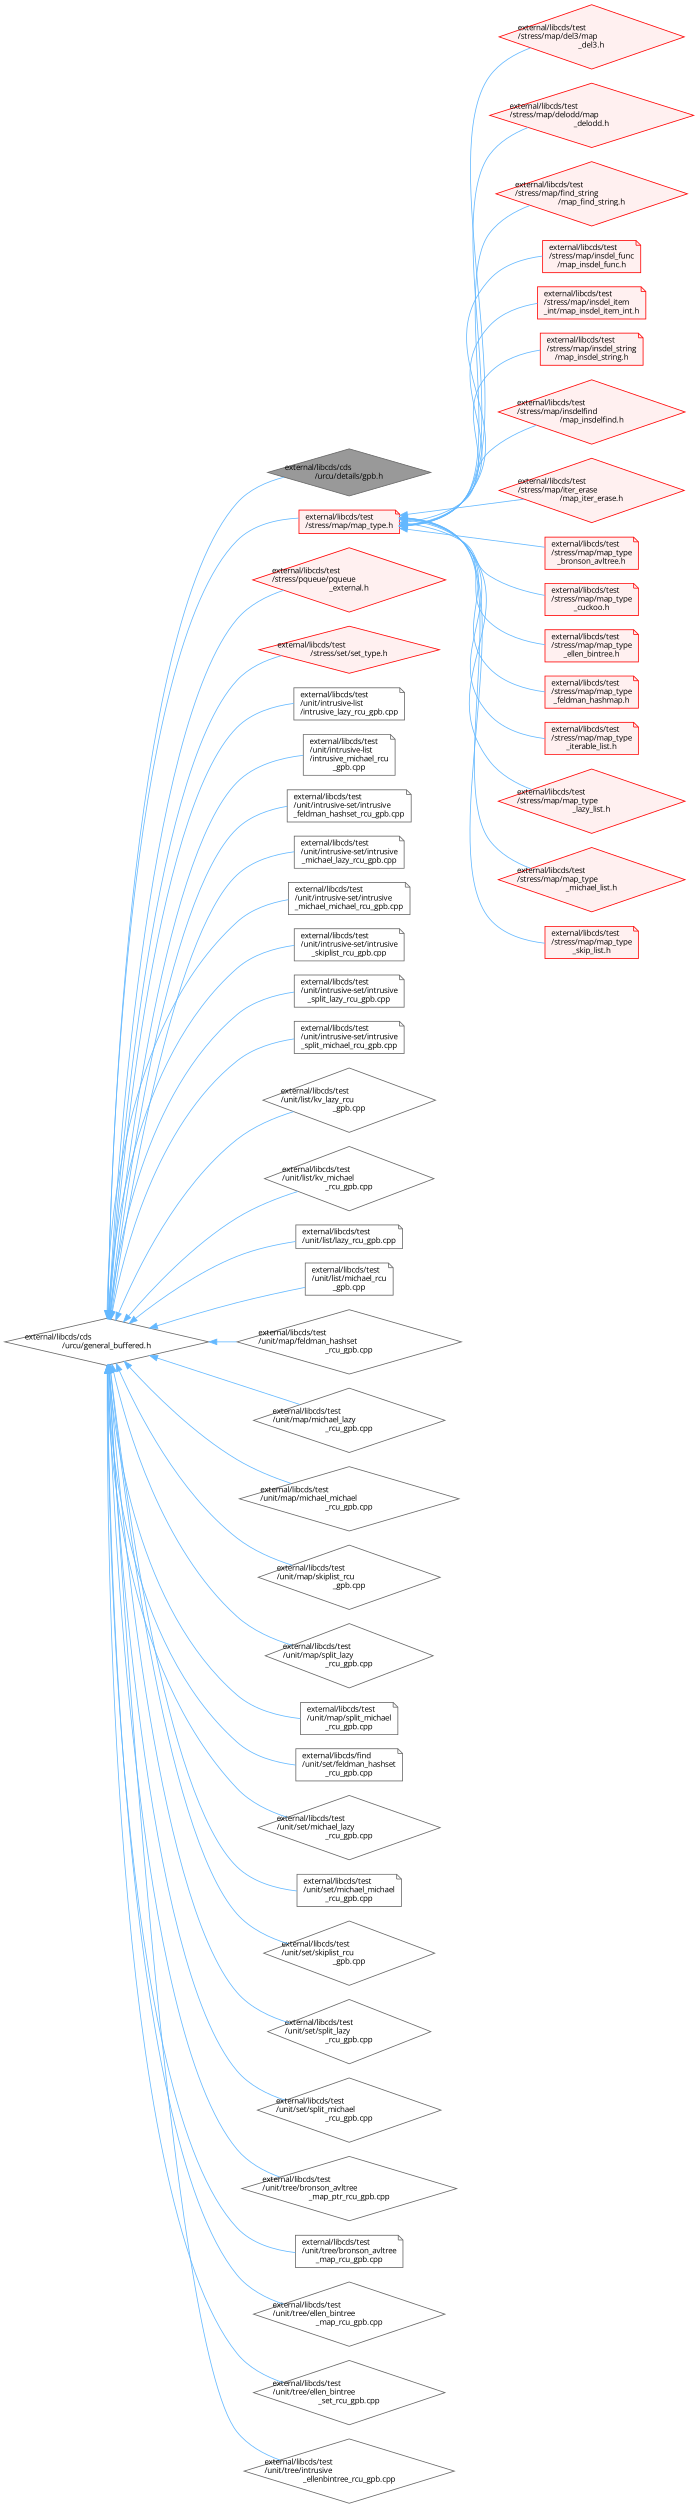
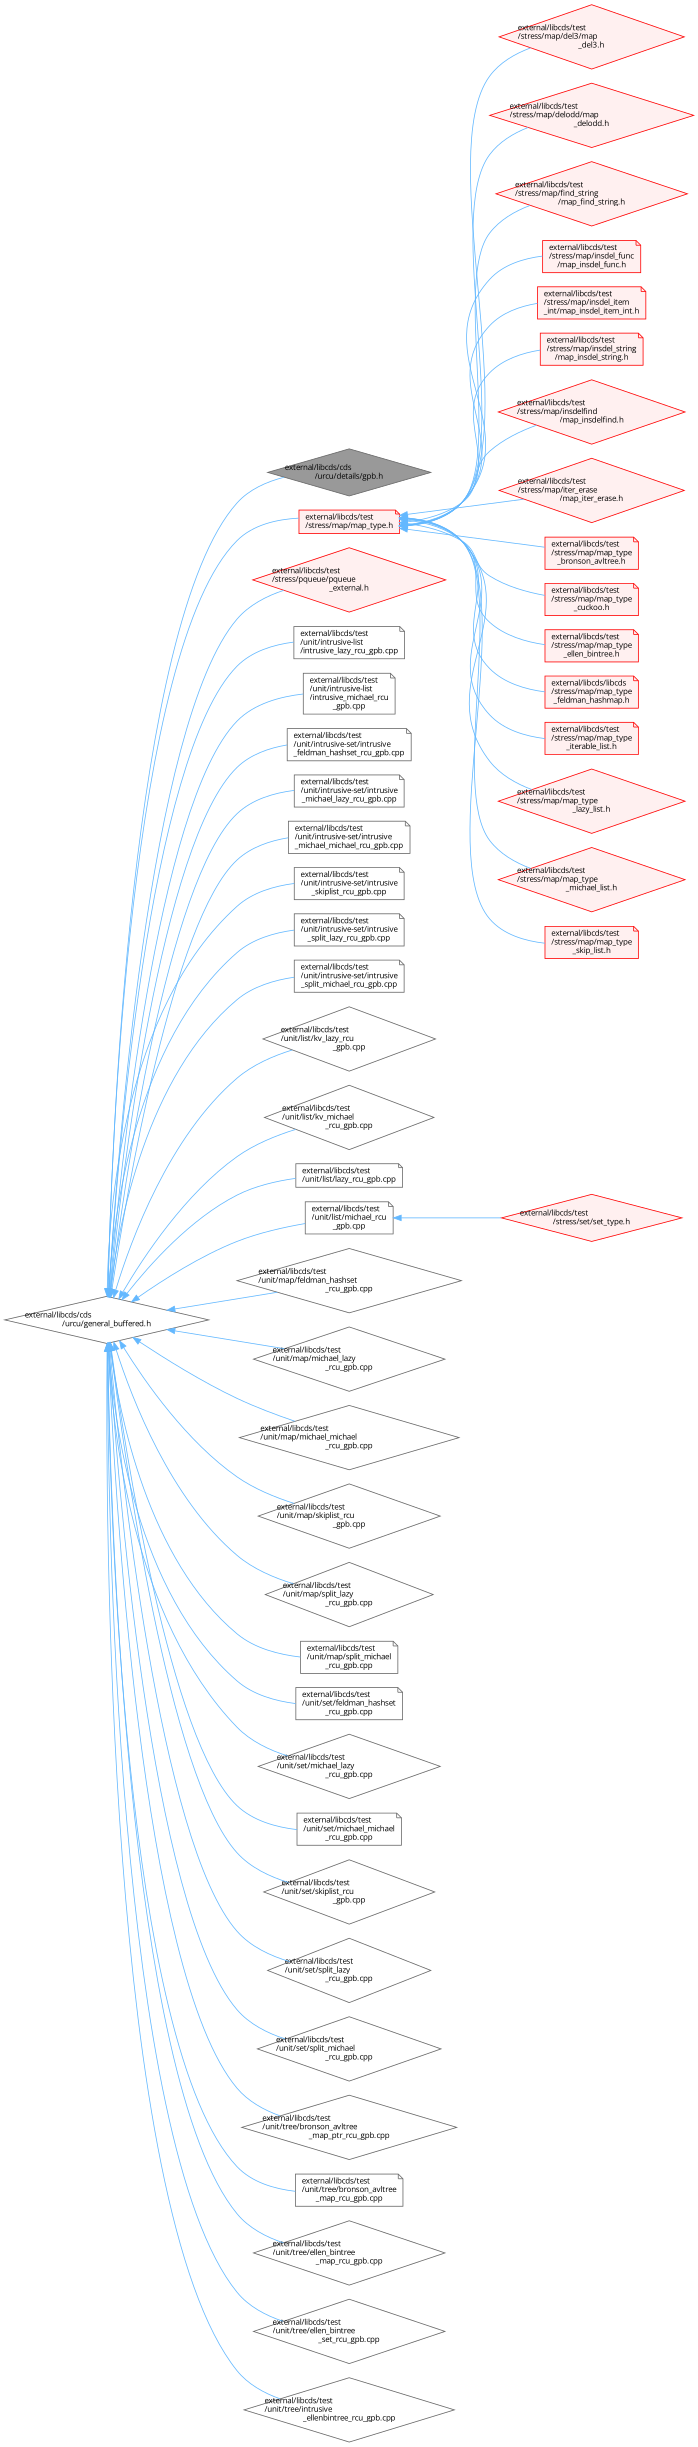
(592, 692) -> (592, 692)
(147, 963) -> (451, 1218)
(349, 1765) -> (349, 1704)
